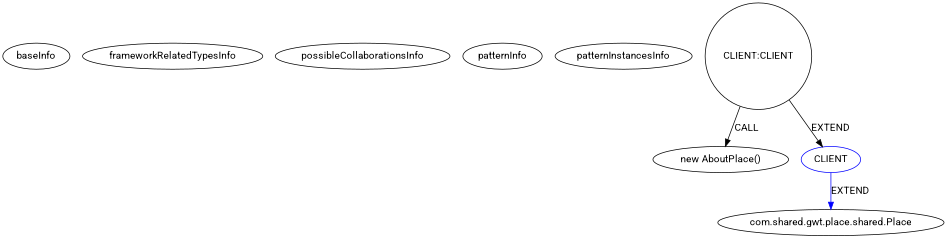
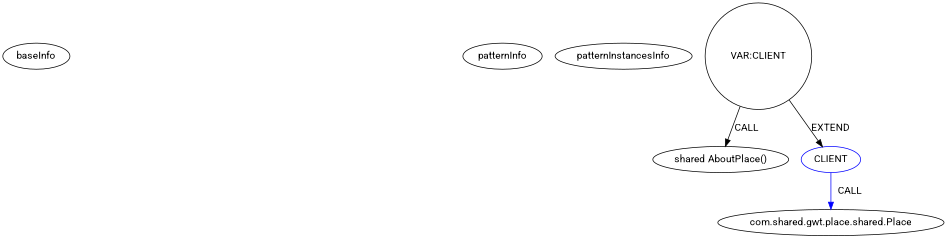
(173, 56) -> none
(363, 56) -> none
(758, 56) -> (758, 56)
(721, 160) -> (721, 160)
(850, 191) -> (850, 191)
